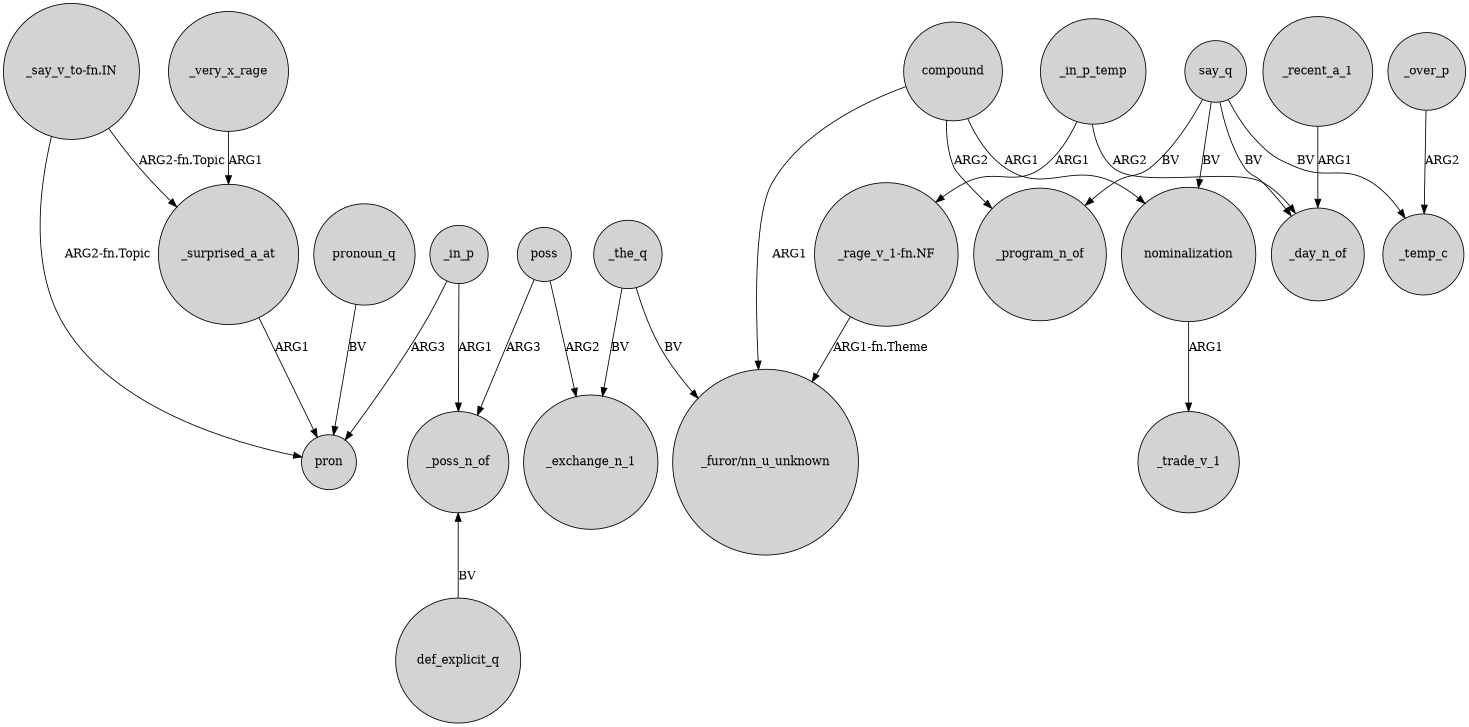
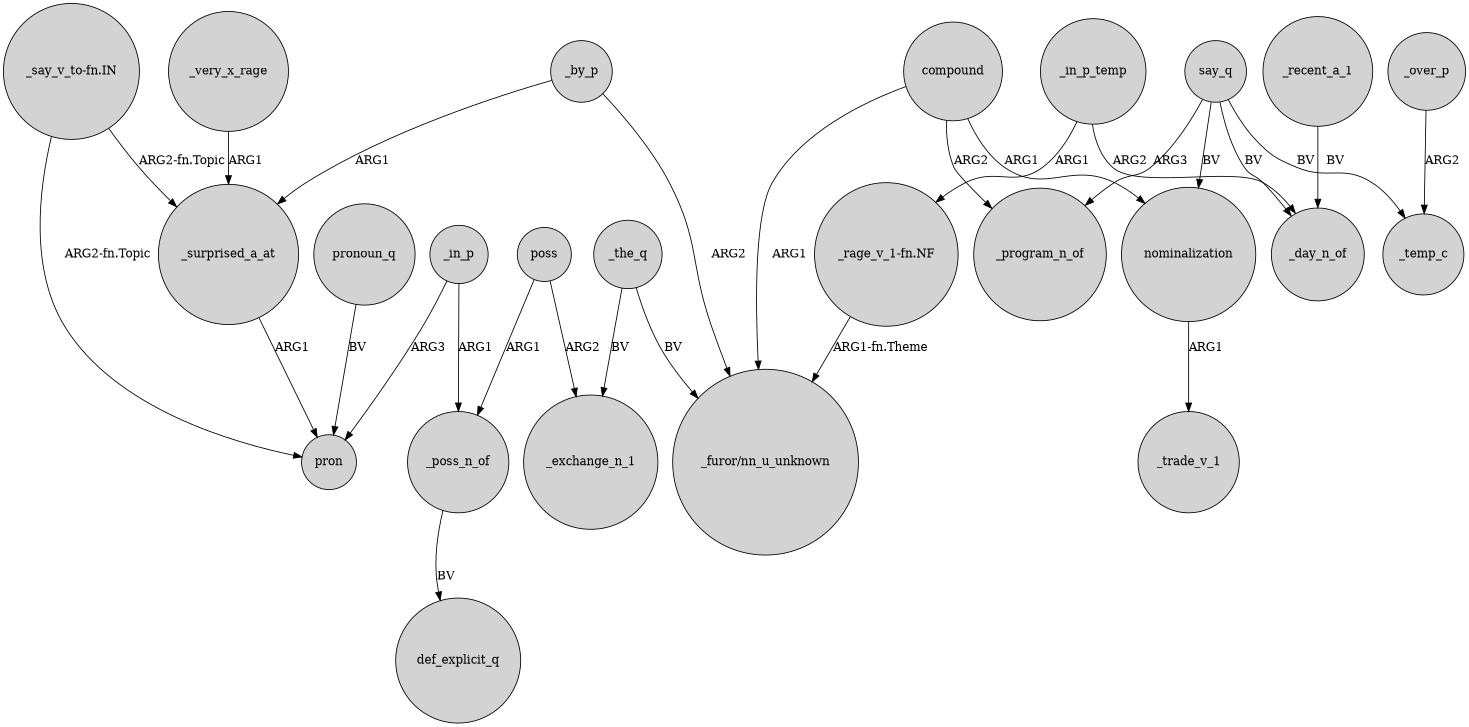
none -> (581, 71)
(1170, 161) -> (1170, 161)
(1335, 161) -> (1335, 161)
(524, 348) -> (524, 348)
(458, 560) -> (436, 551)
